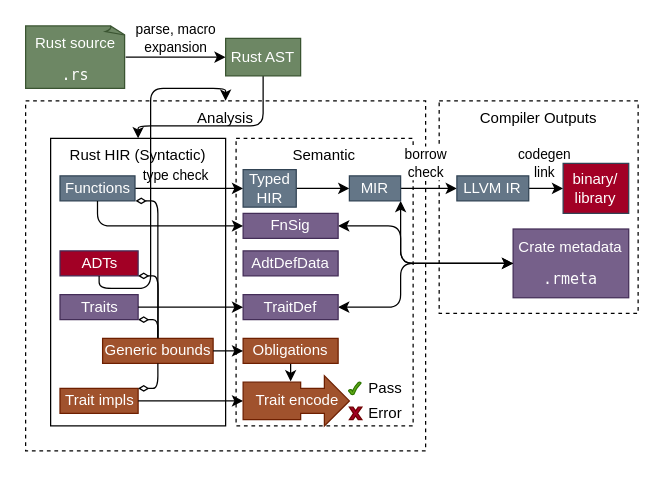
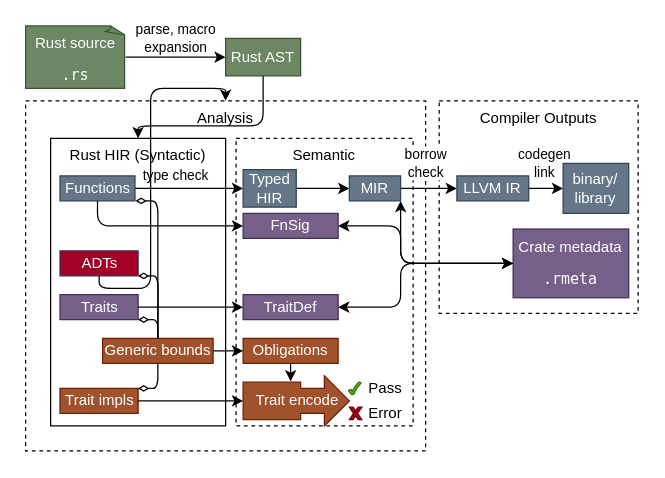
(596, 188) -> (596, 188)
(291, 263) -> none
